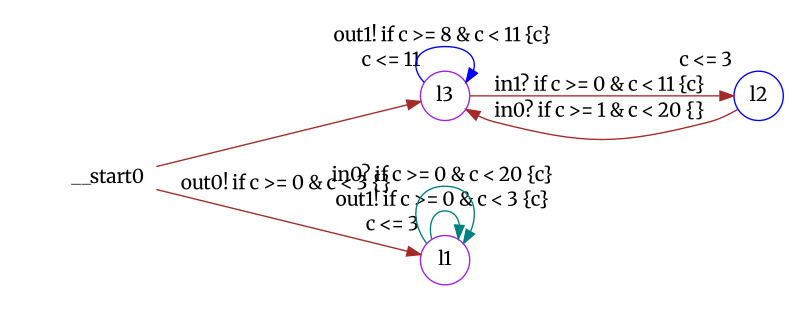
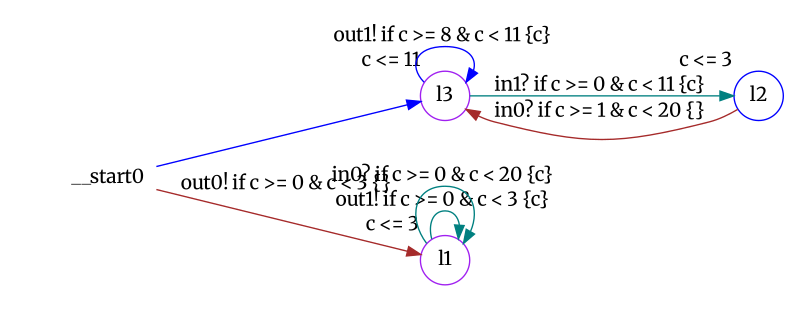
(595, 96) -> (595, 96)
(282, 136) -> (282, 136)
